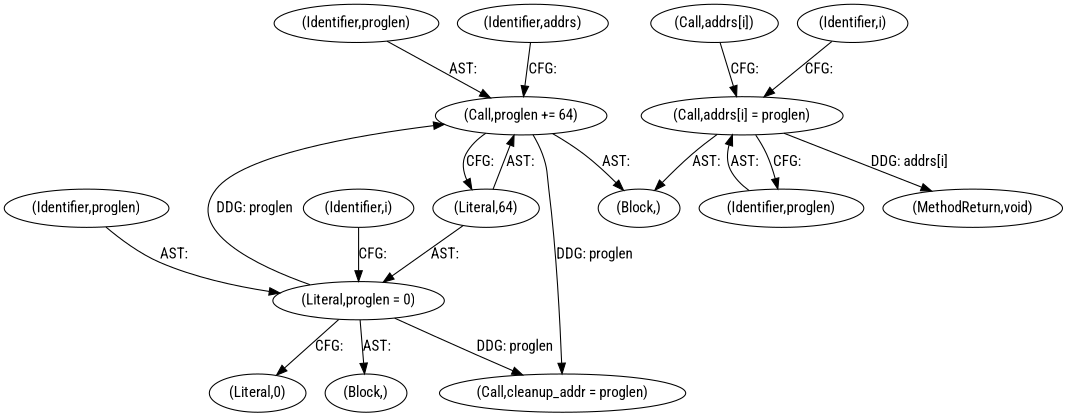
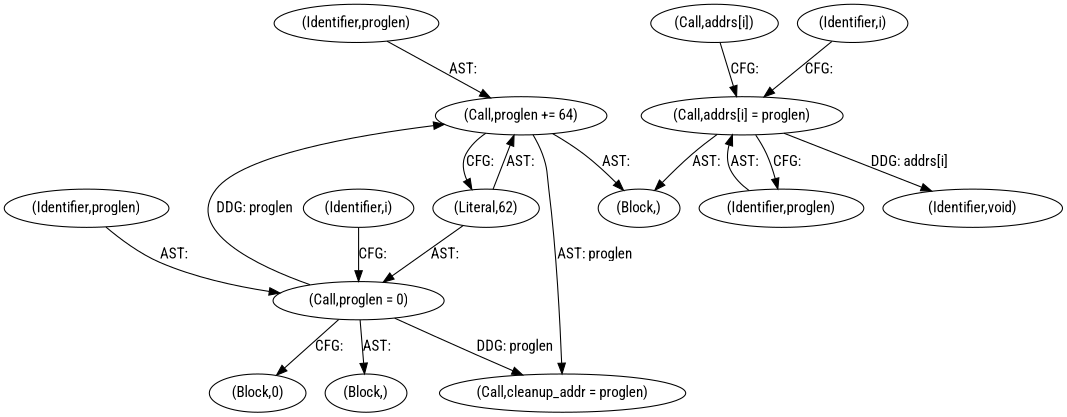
(533, 23) -> none
(486, 208) -> (486, 208)
(973, 208) -> (973, 208)
(595, 254) -> (595, 254)
(359, 301) -> (359, 301)
(258, 393) -> (258, 393)
